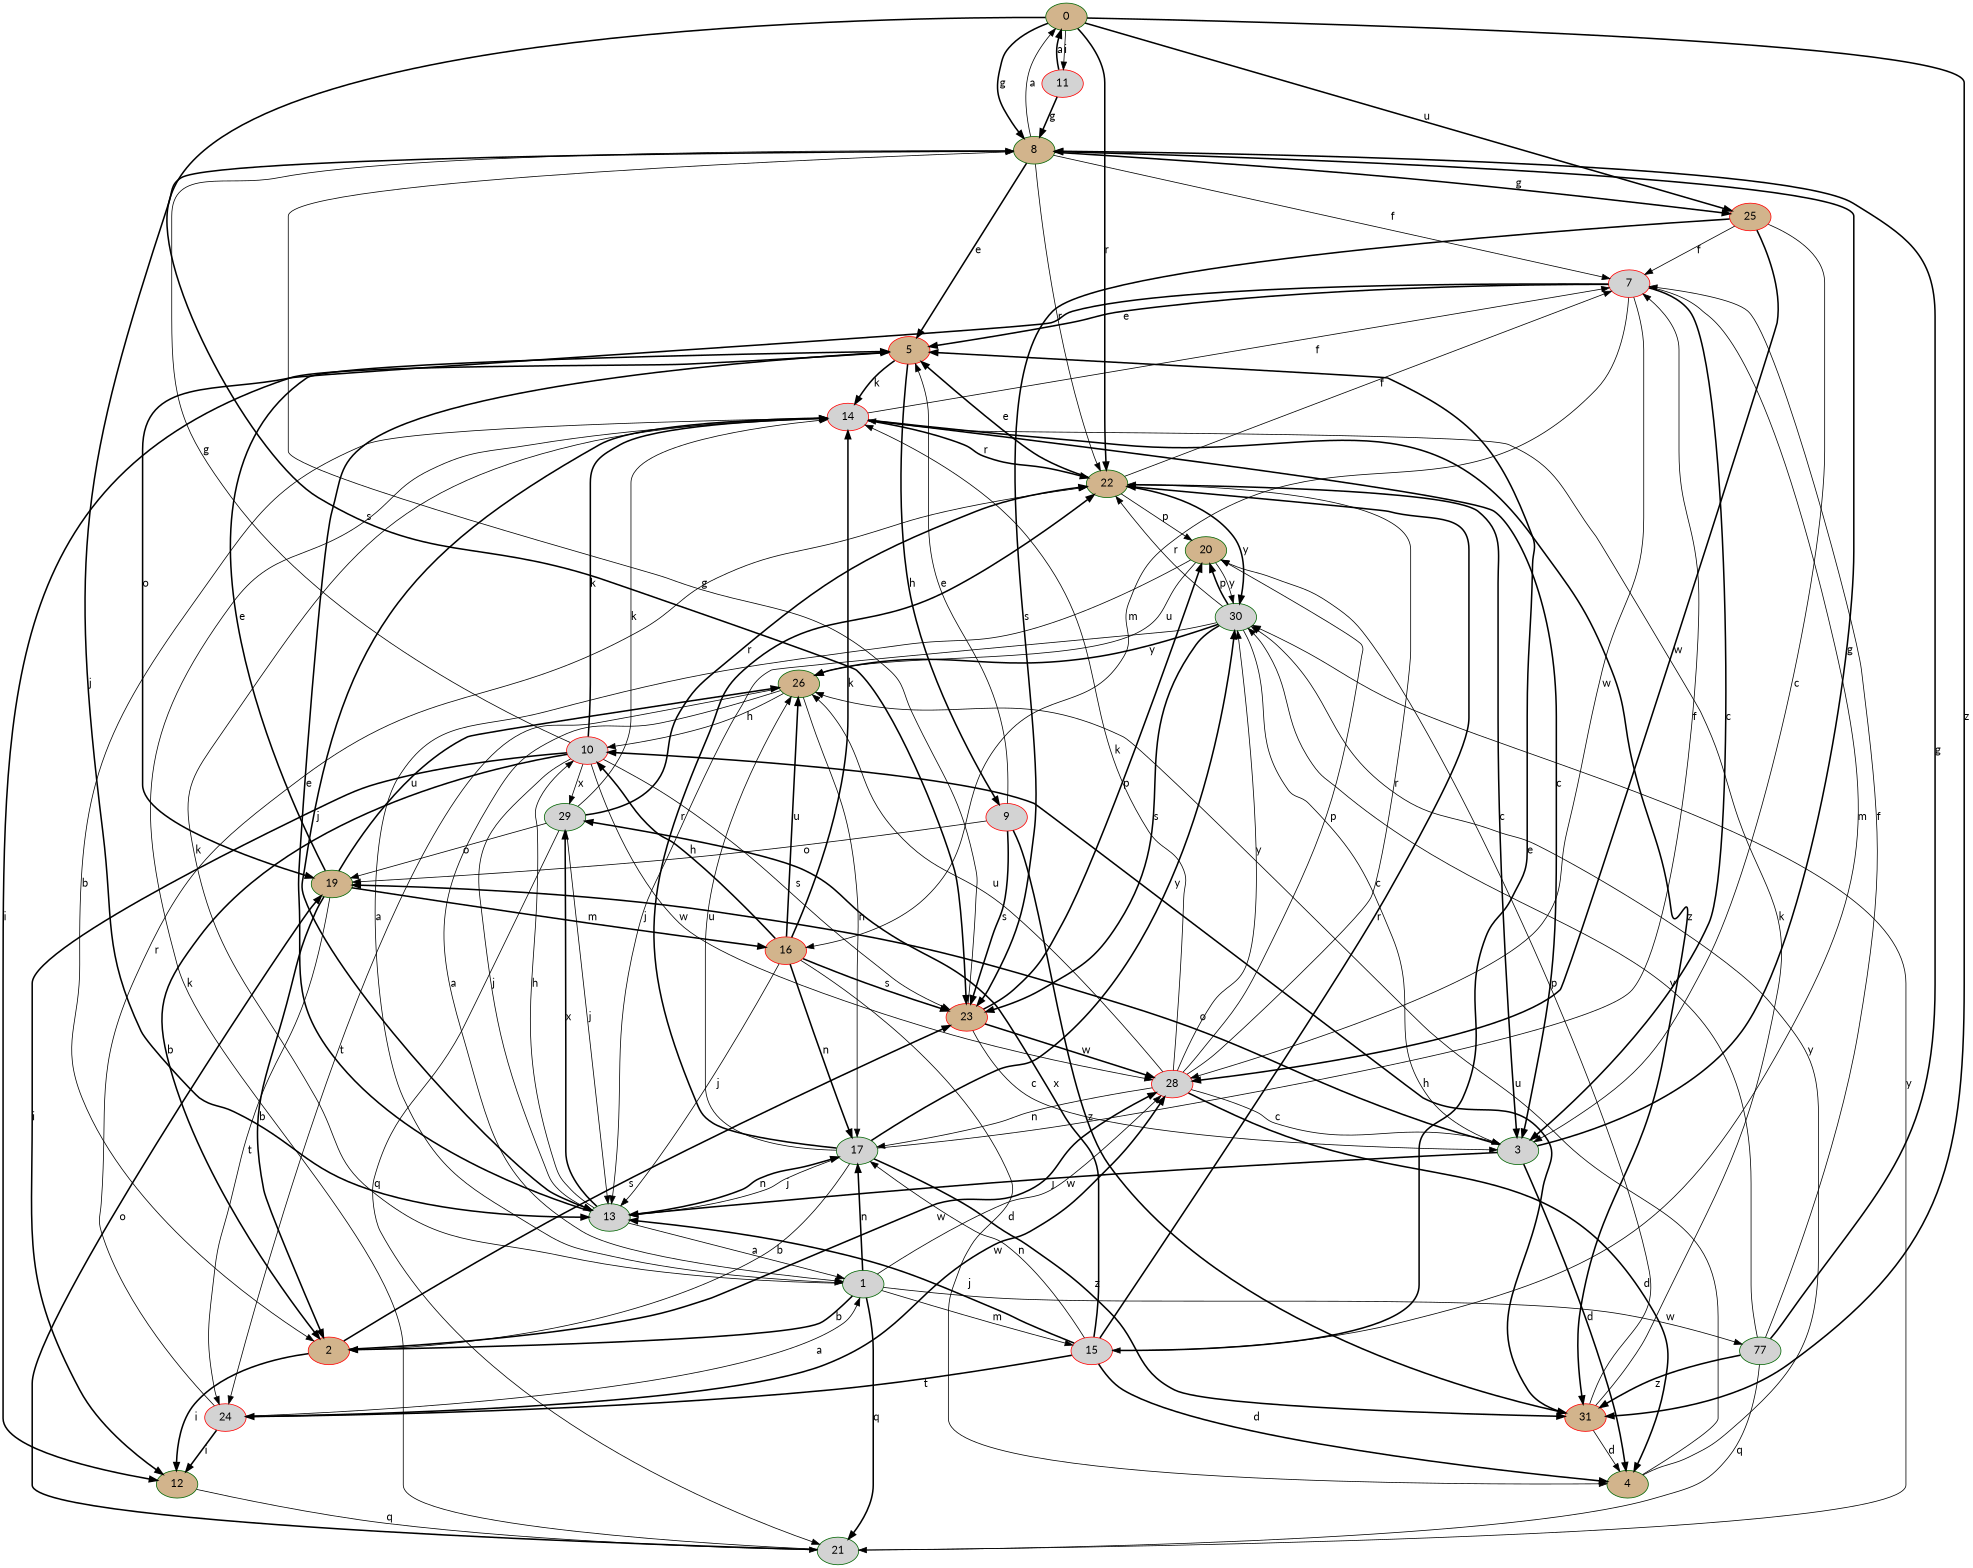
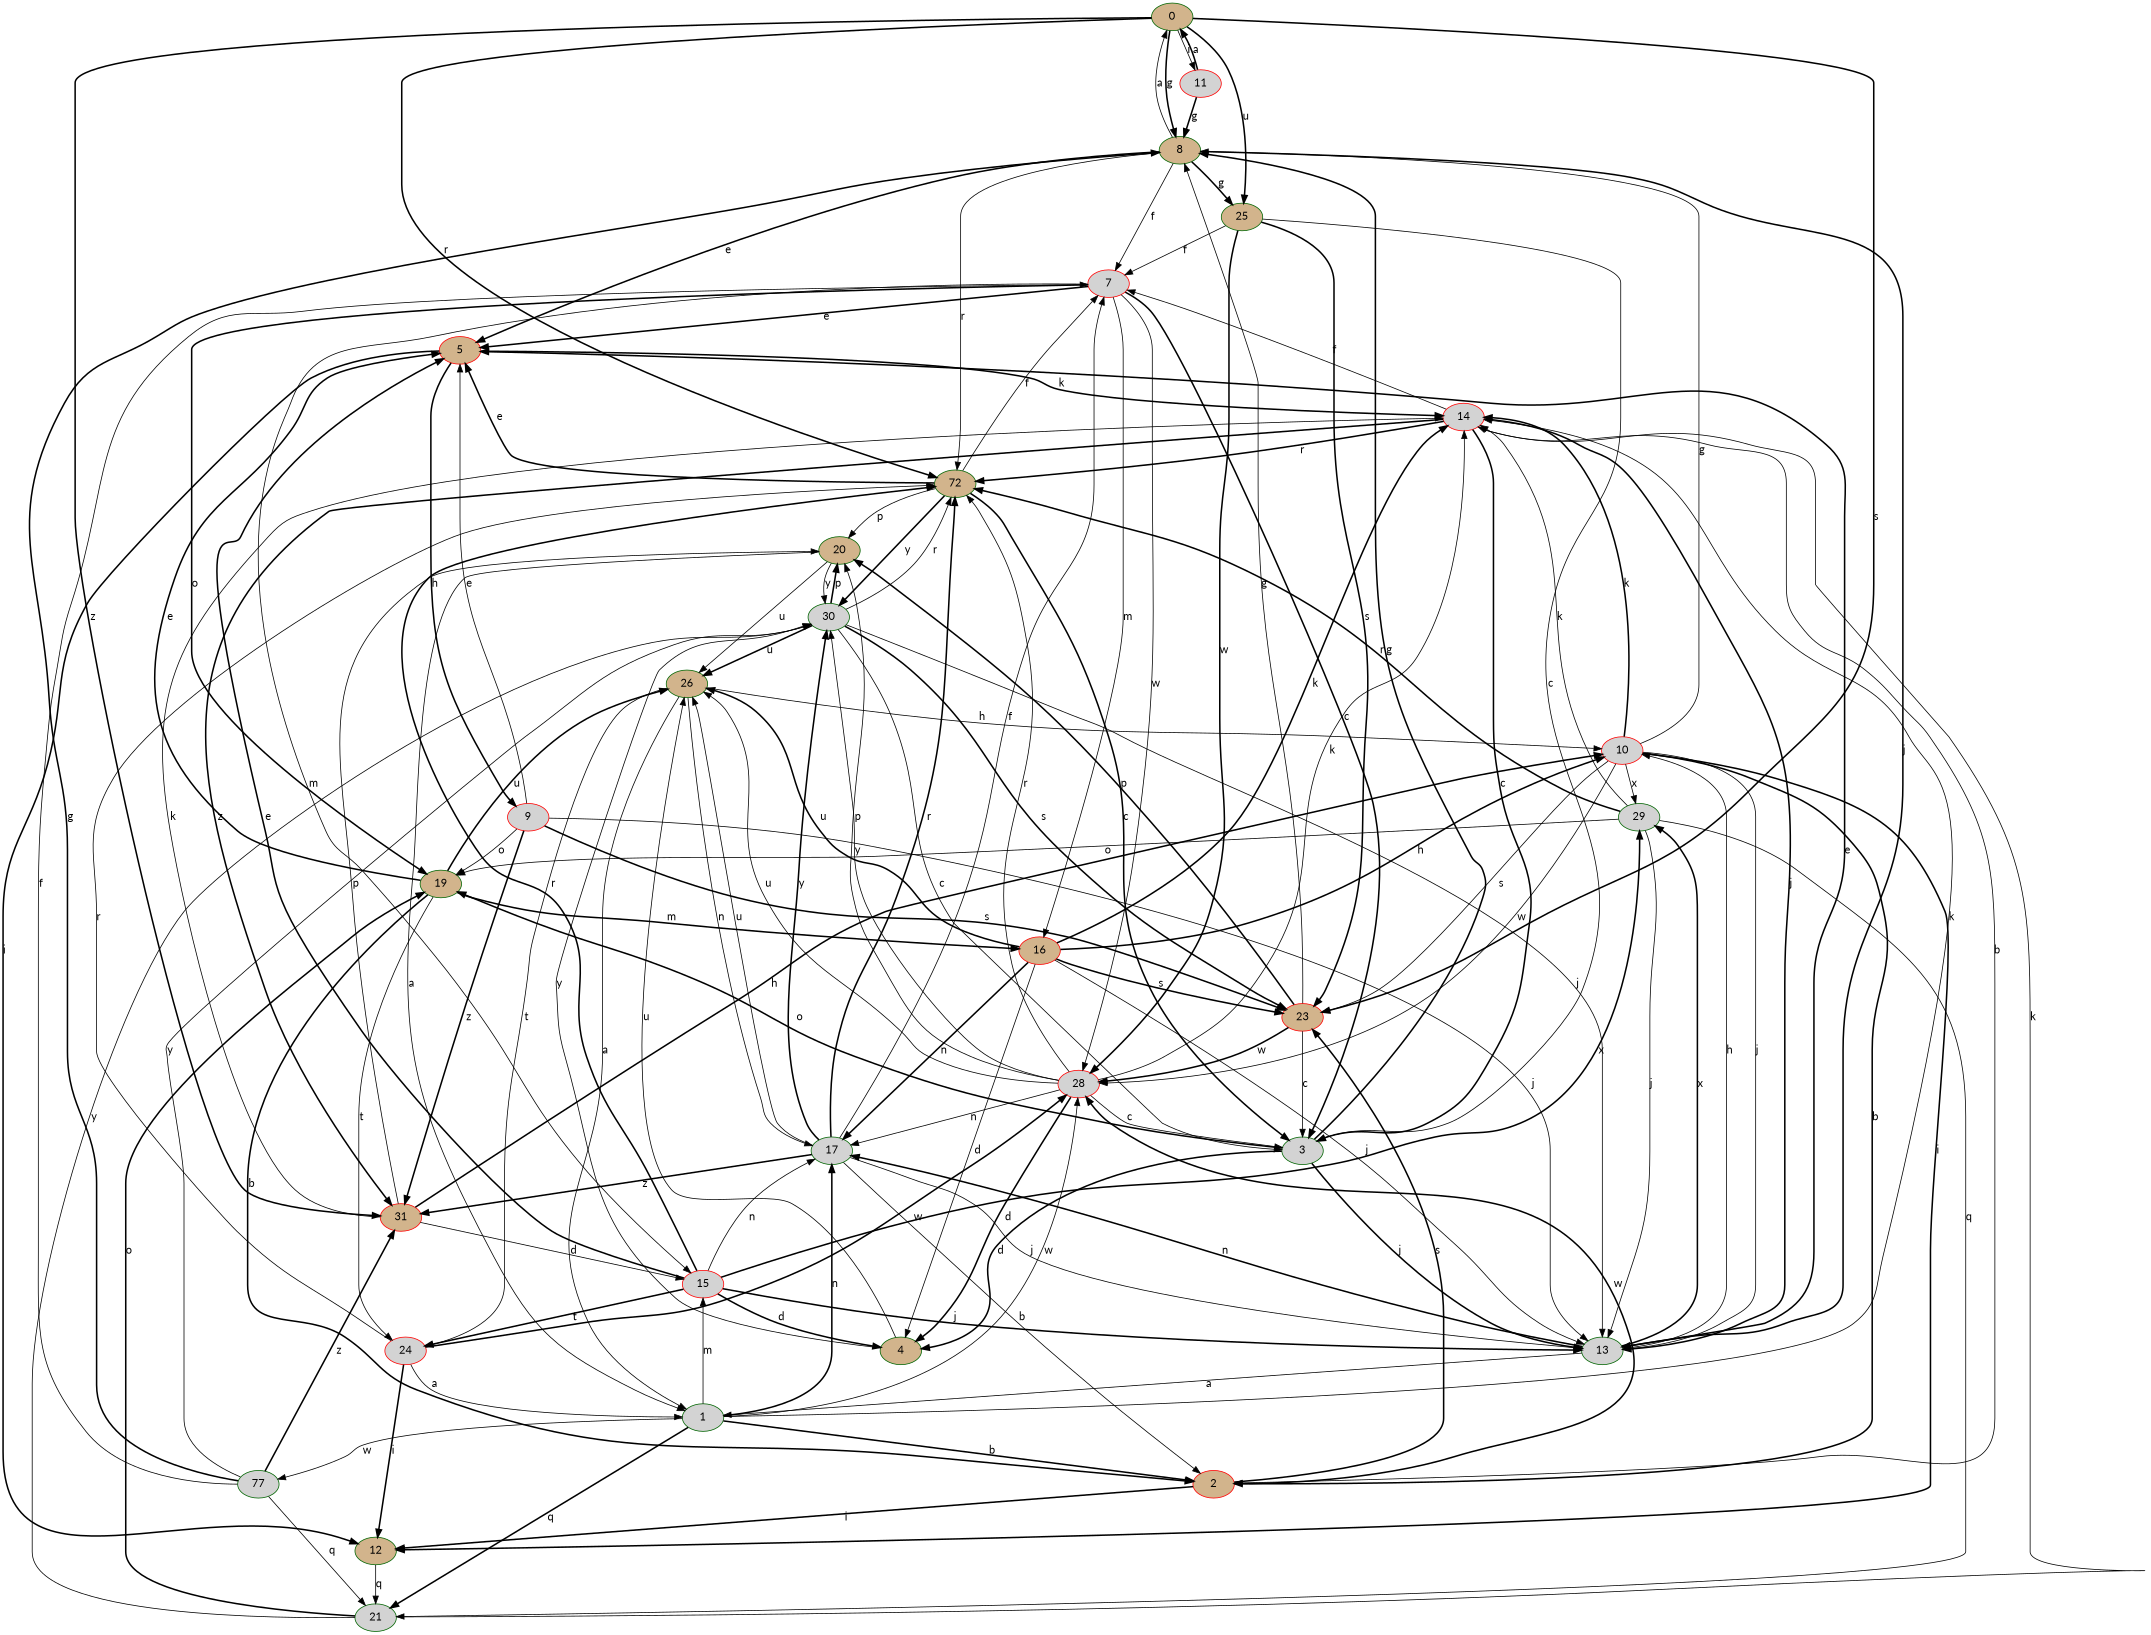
(1750, 217) -> (1242, 217)
(1107, 484) -> (955, 484)
(1152, 651) -> (770, 651)
none -> (1185, 921)
(1604, 1448) -> (548, 1250)
